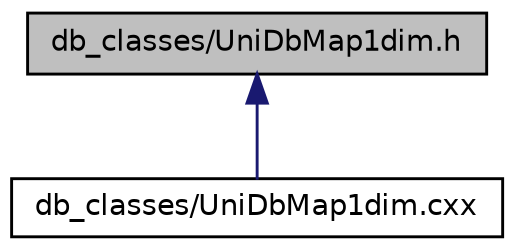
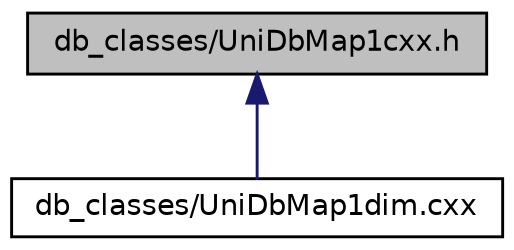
(257, 44) -> (257, 44)
